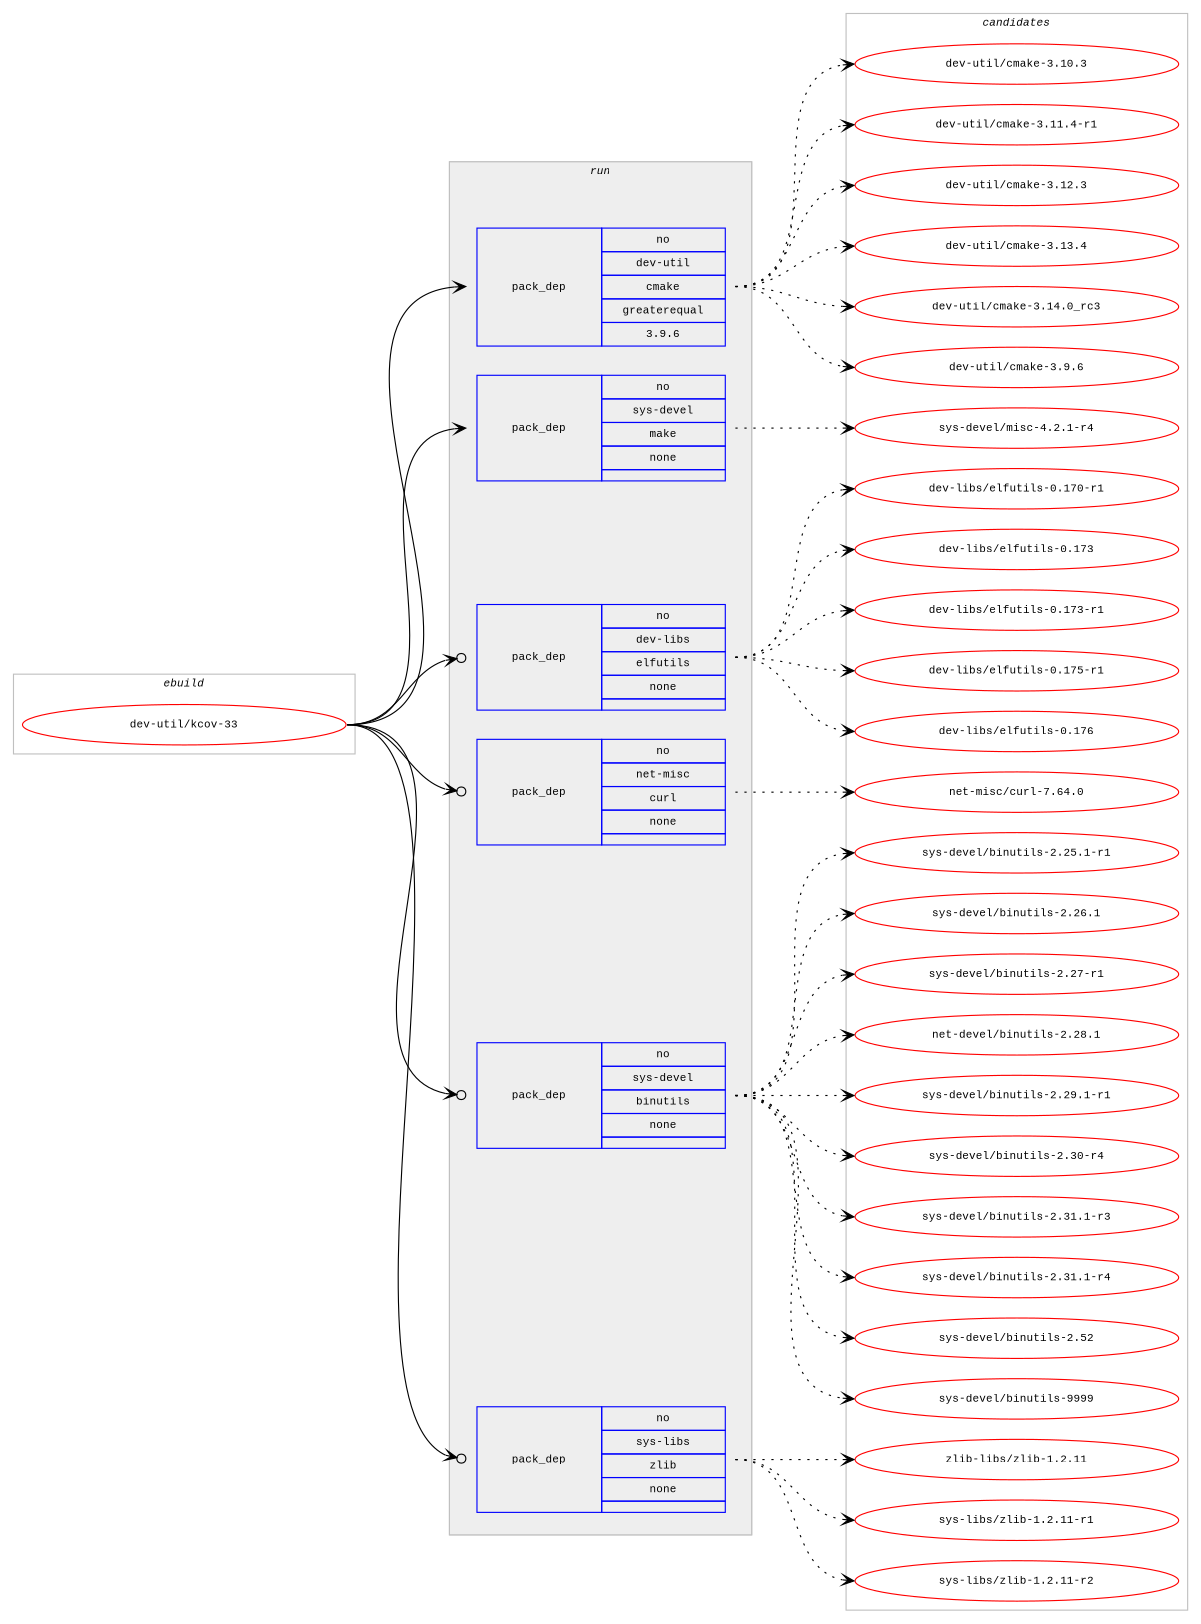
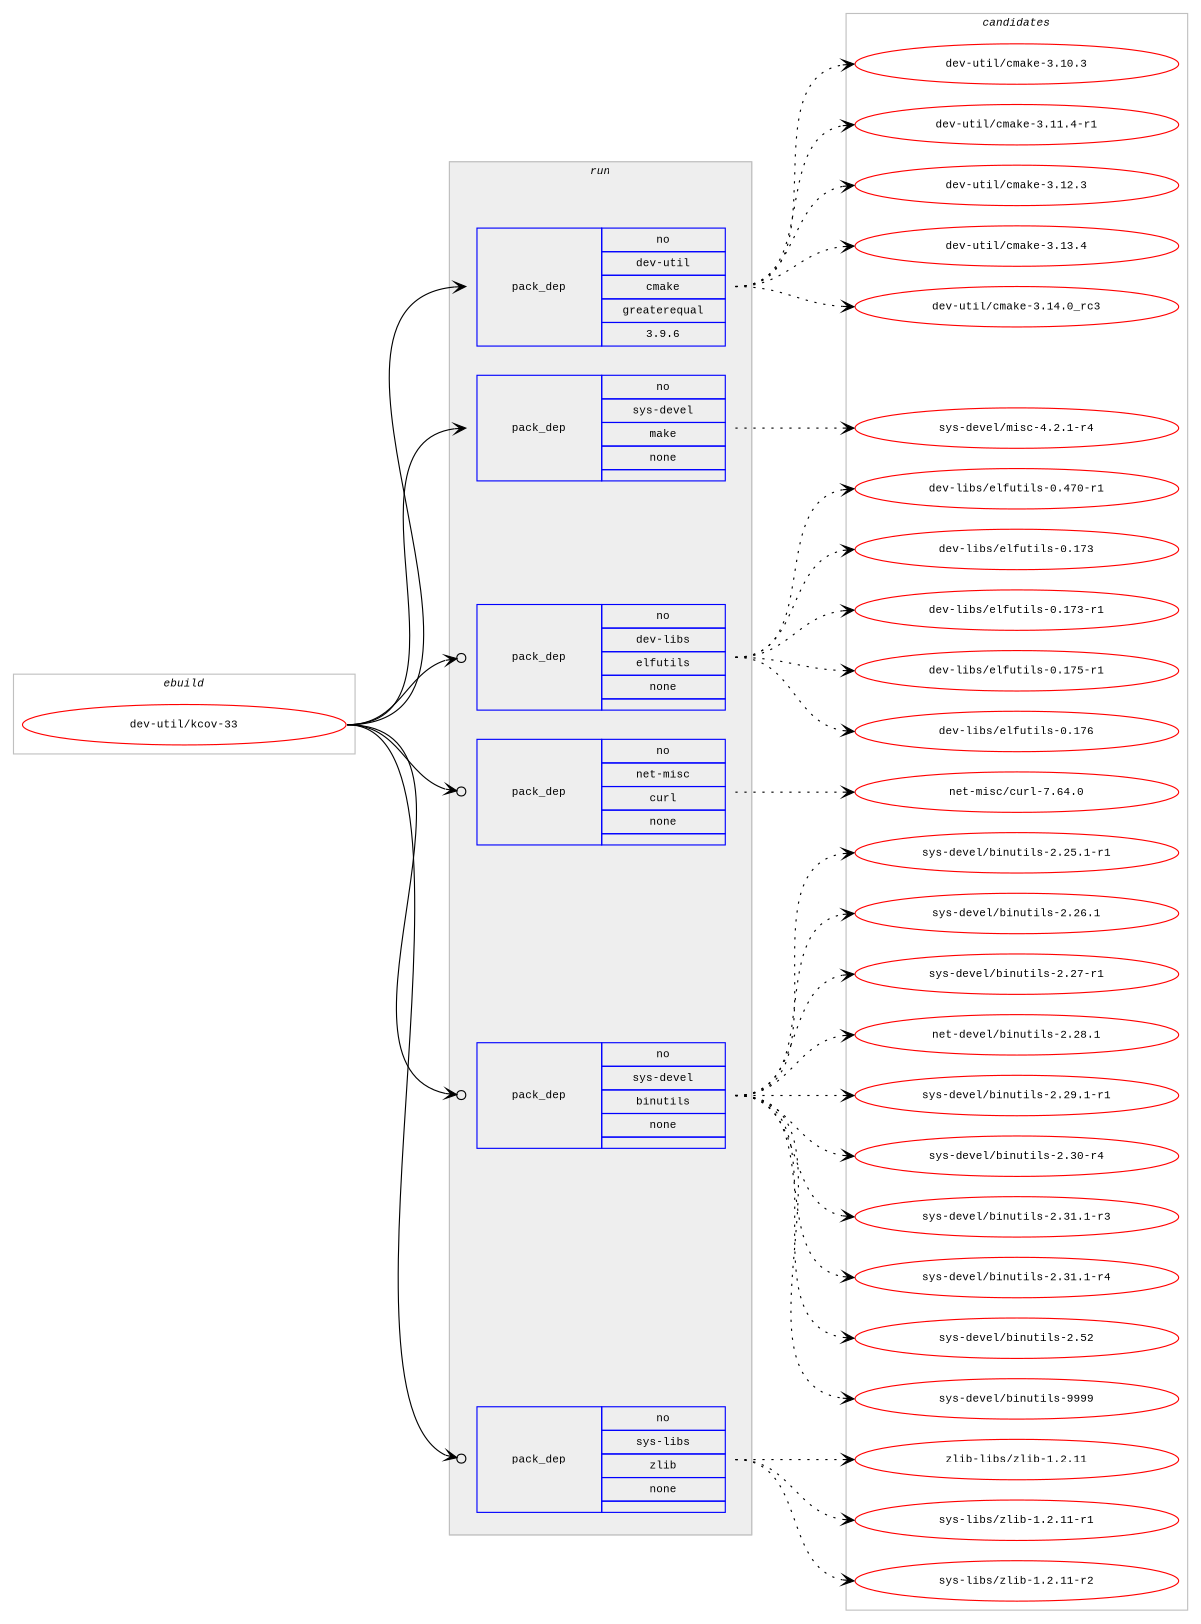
(1017, 367) -> none
(1017, 489) -> (1017, 489)
